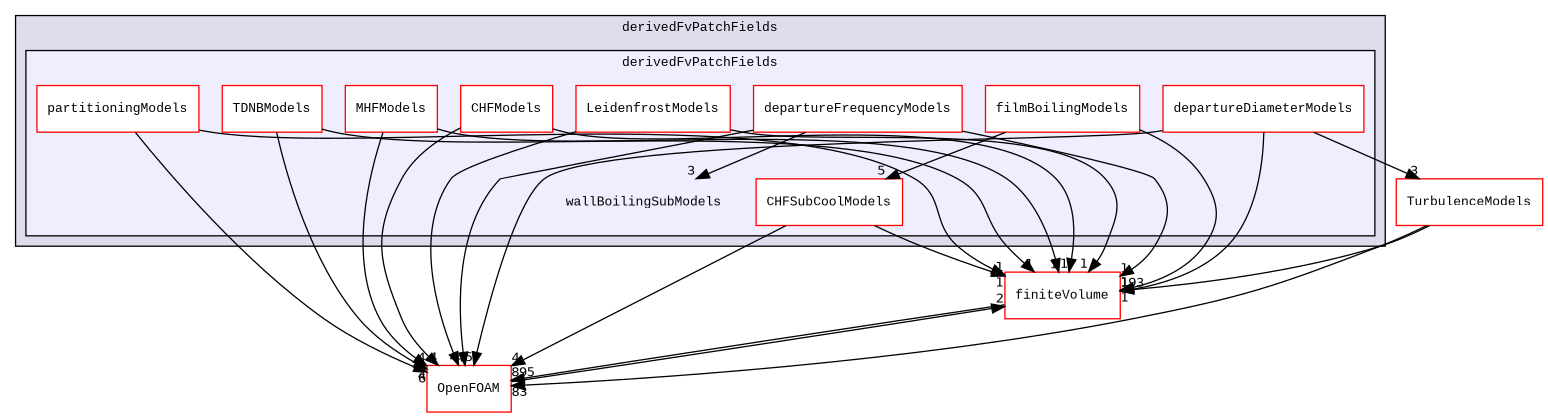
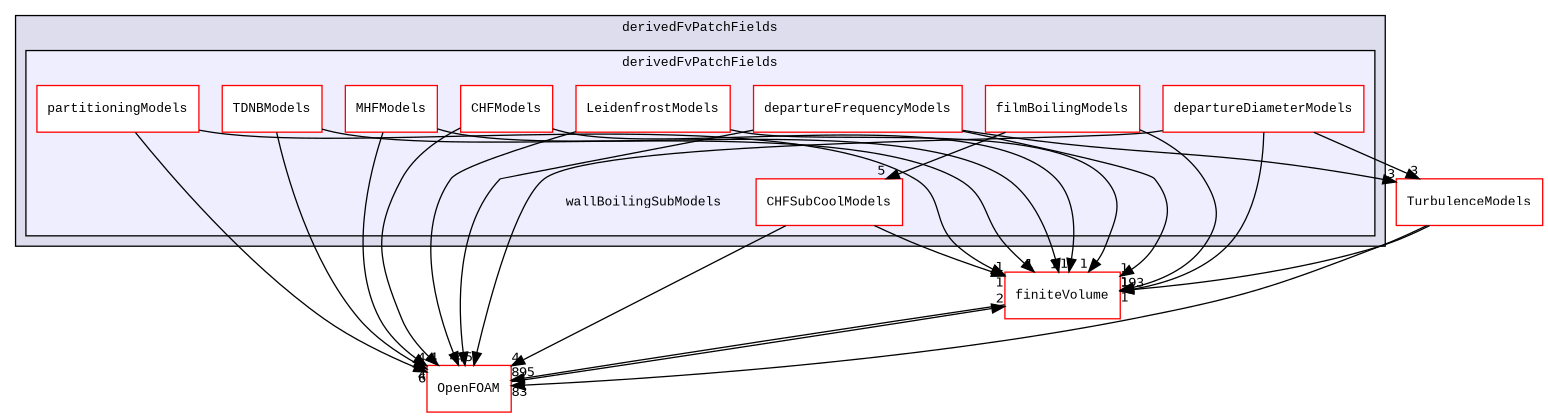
(750, 156) -> (1163, 153)
